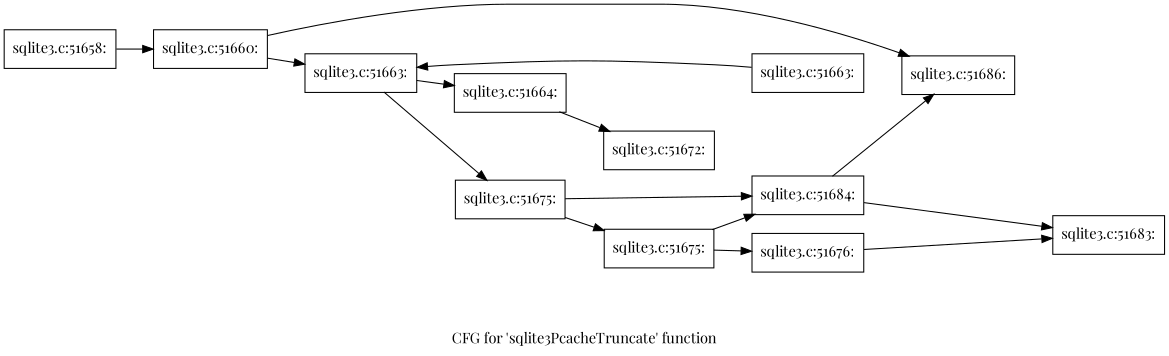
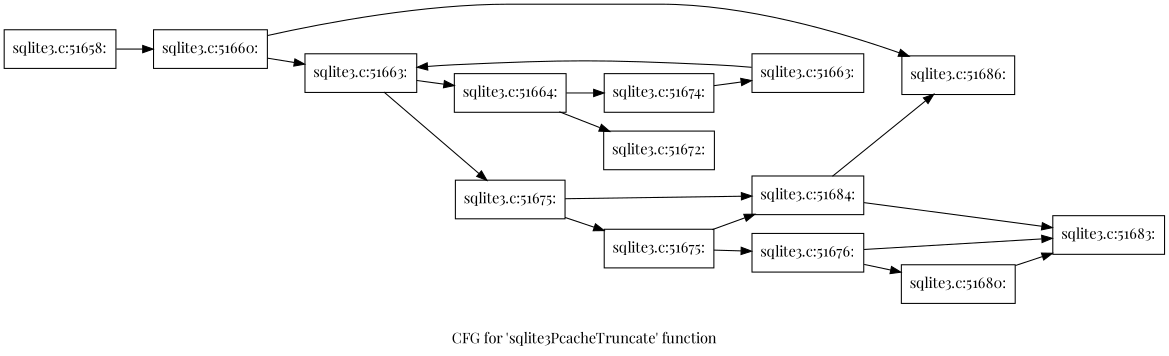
none -> (659, 93)
none -> (958, 284)
